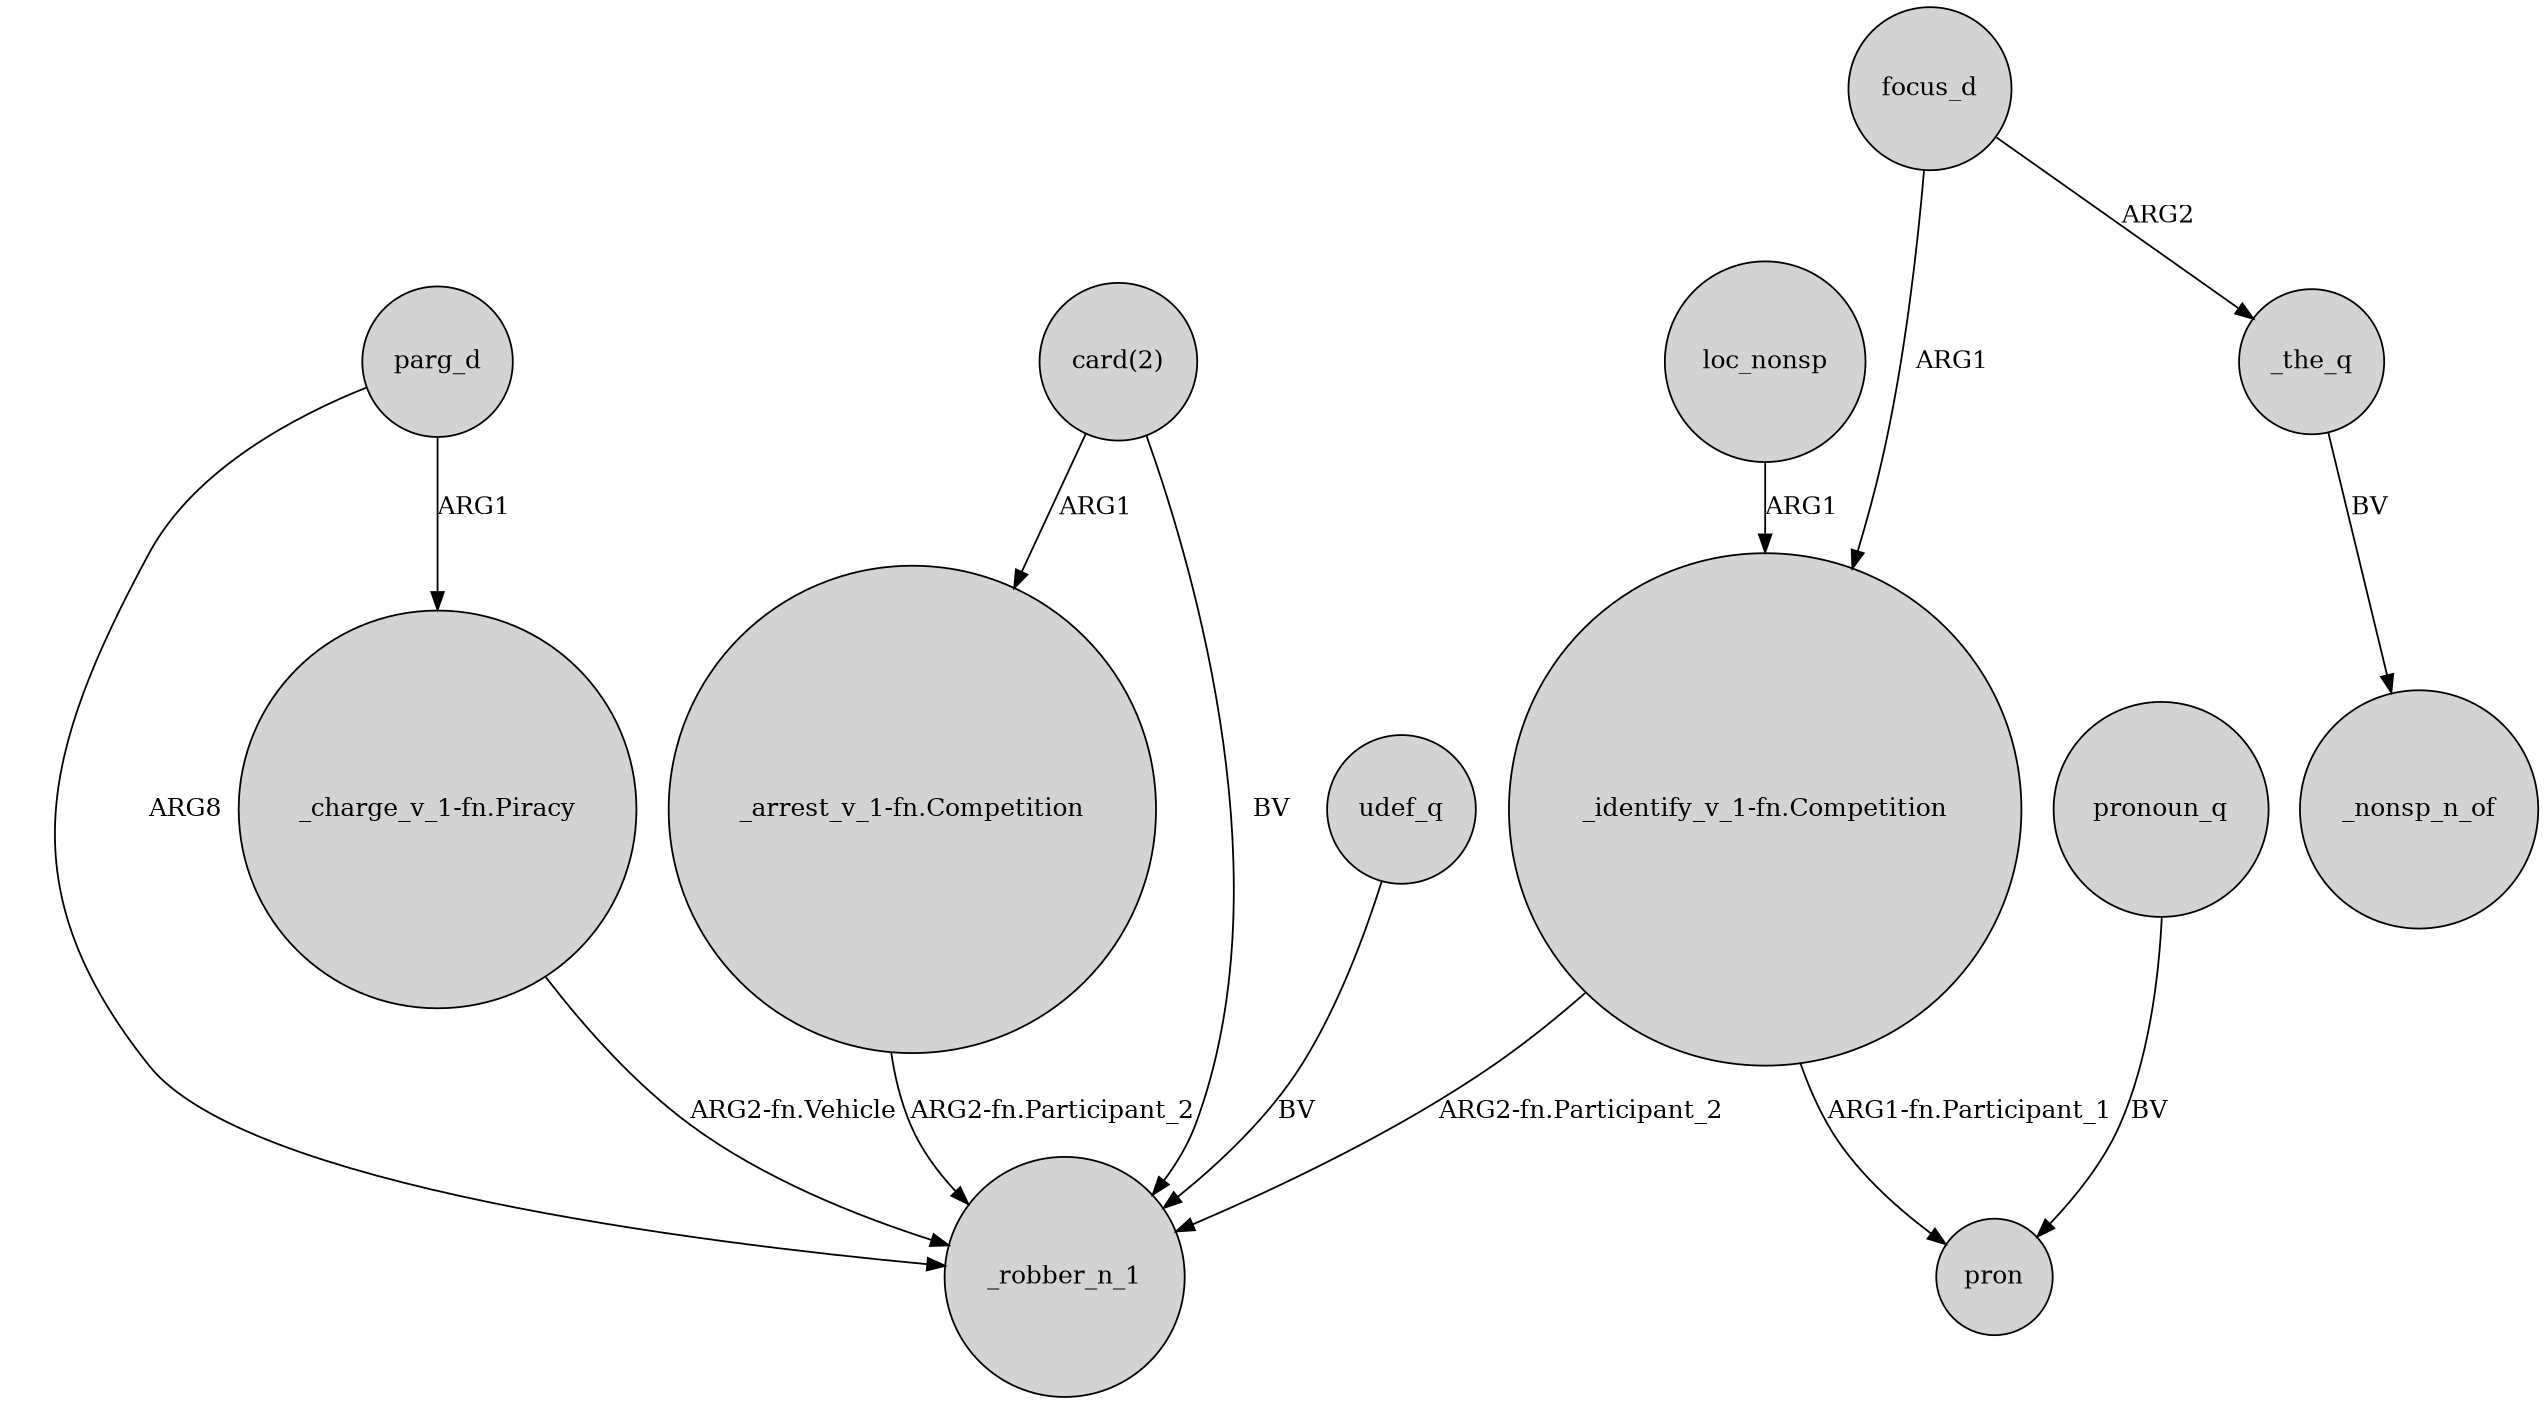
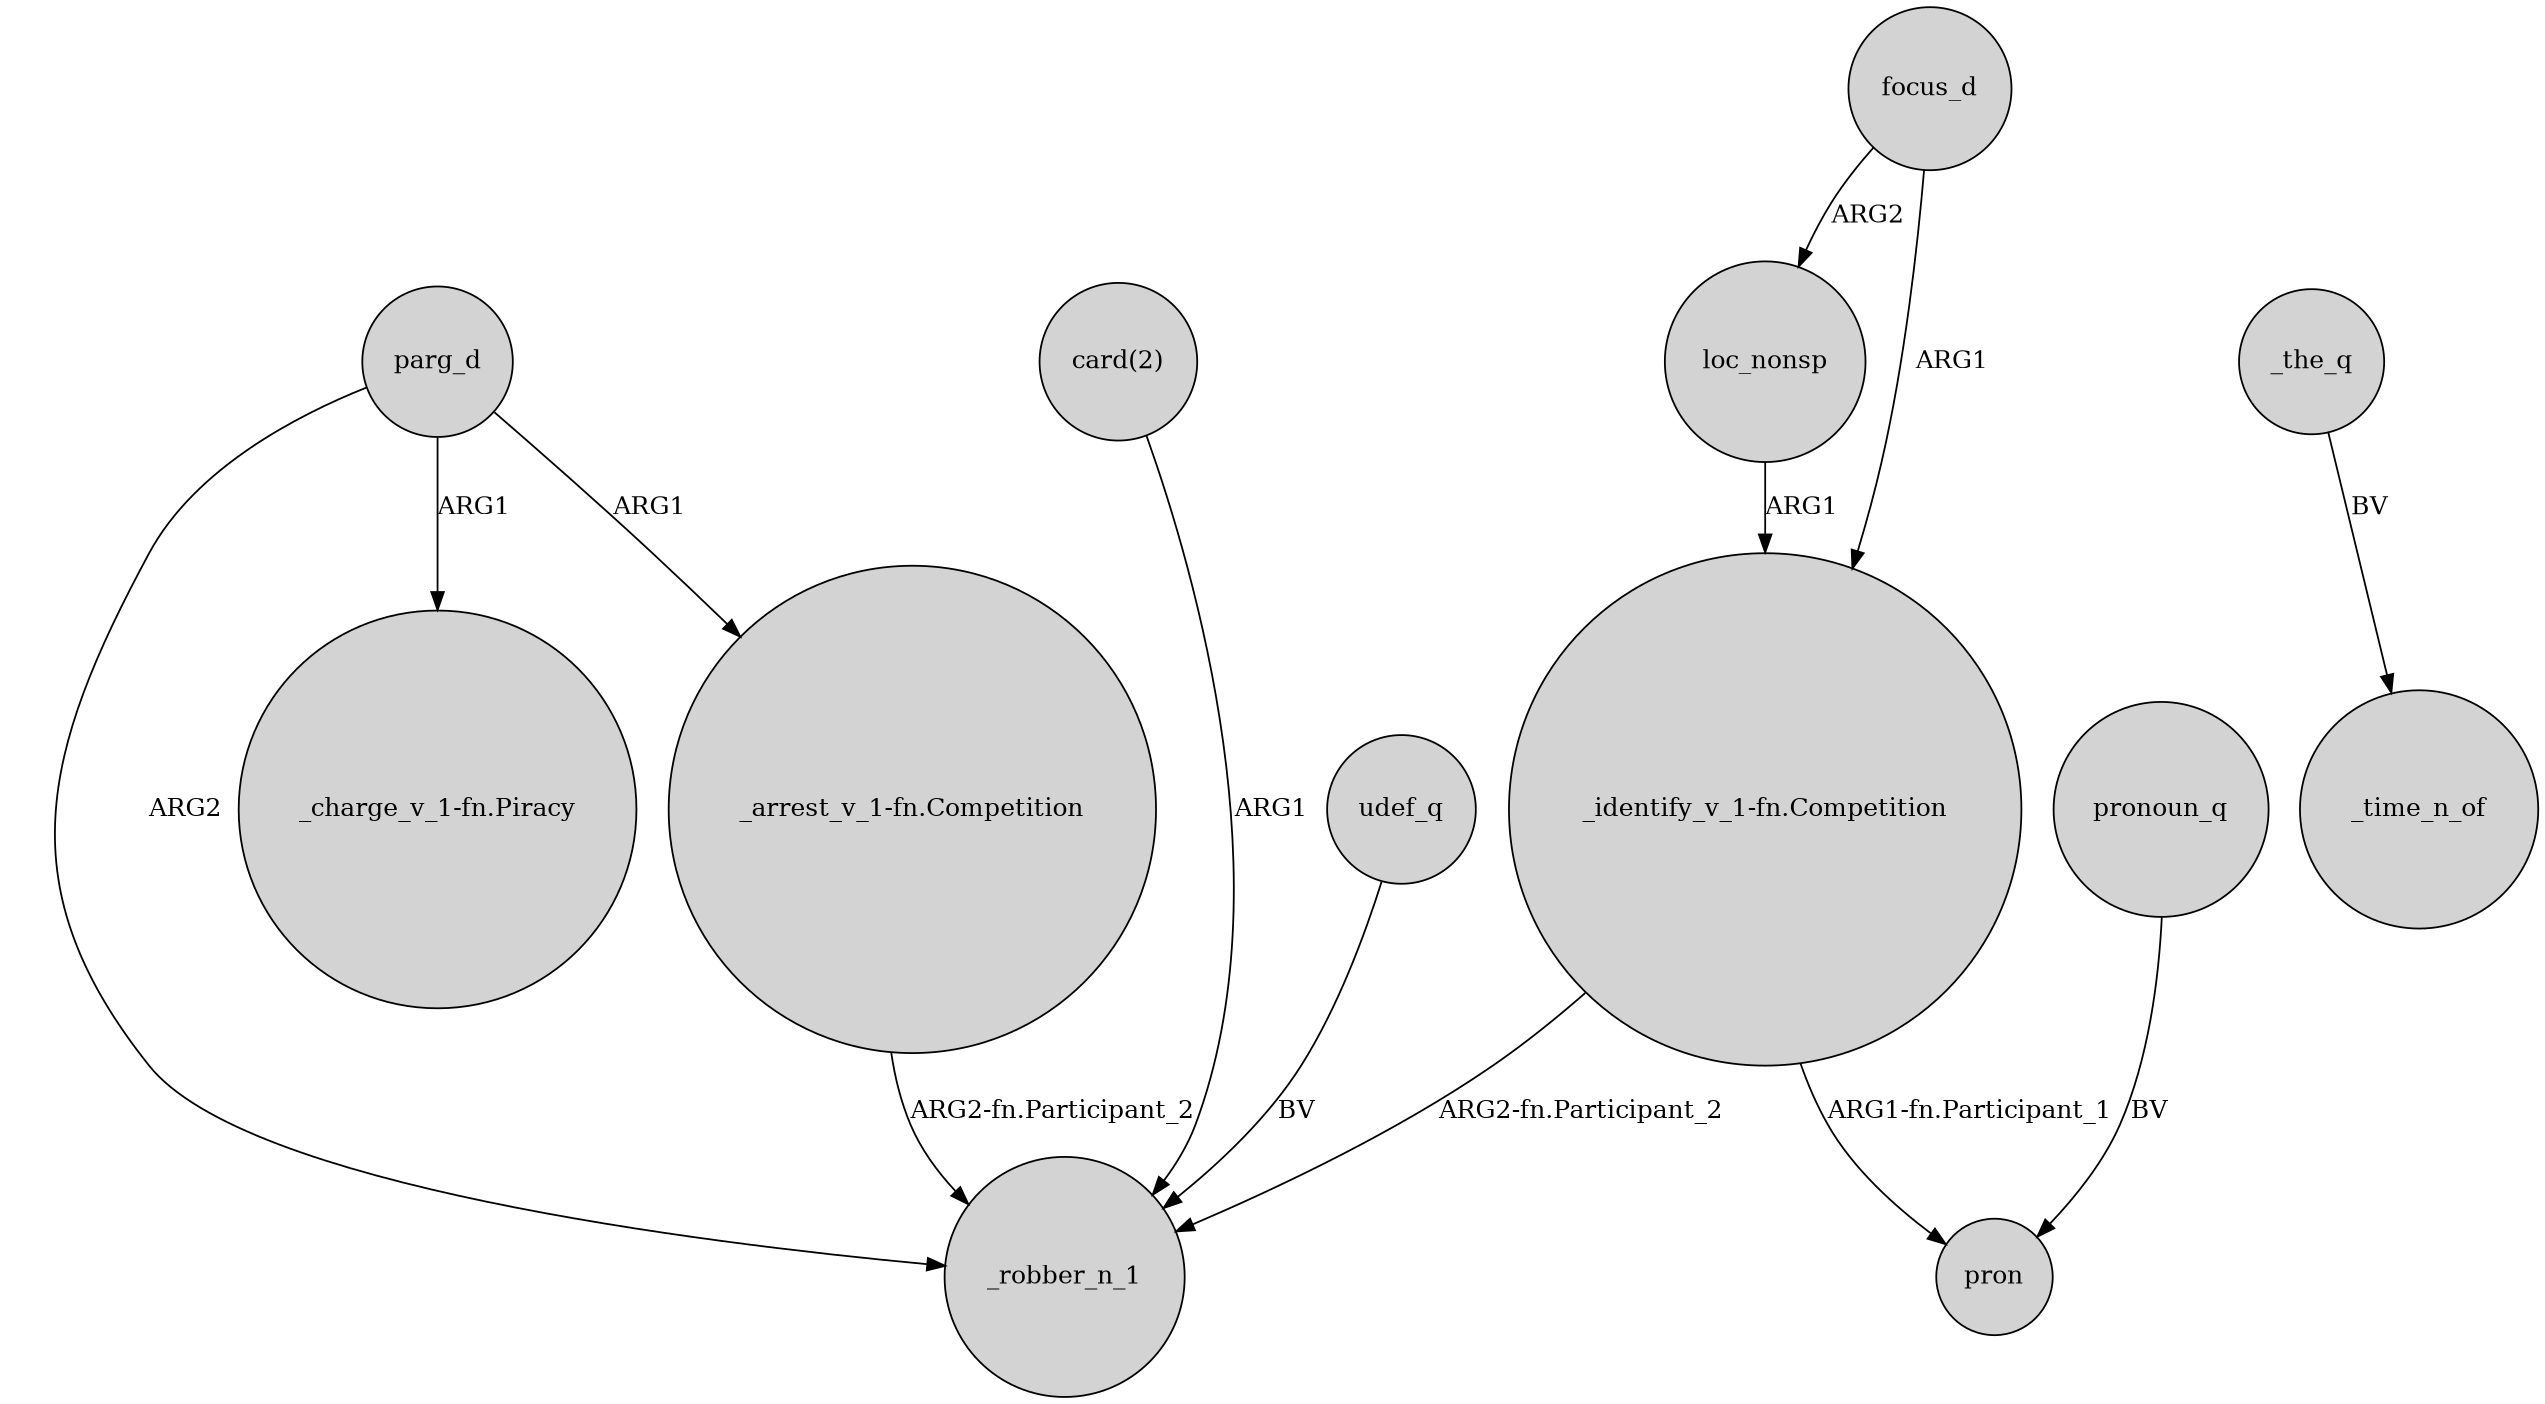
(2117, 223) -> (1836, 196)
(1054, 503) -> (612, 516)
(186, 809) -> (186, 809)
(1272, 809) -> (1272, 809)
(2419, 809) -> (2419, 809)
(715, 1142) -> none
